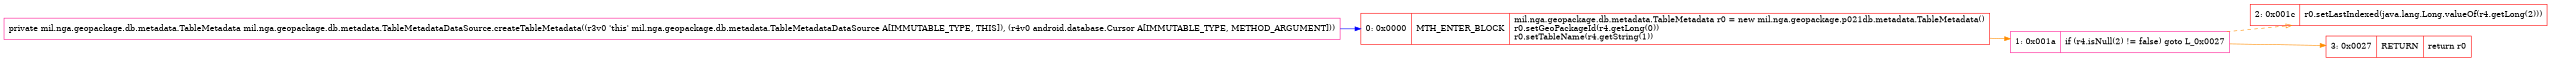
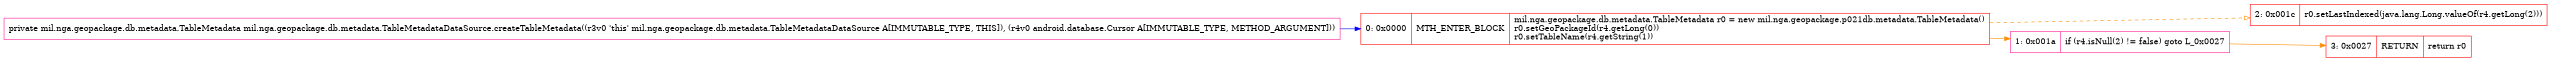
(2256, 29) -> (2117, 20)
